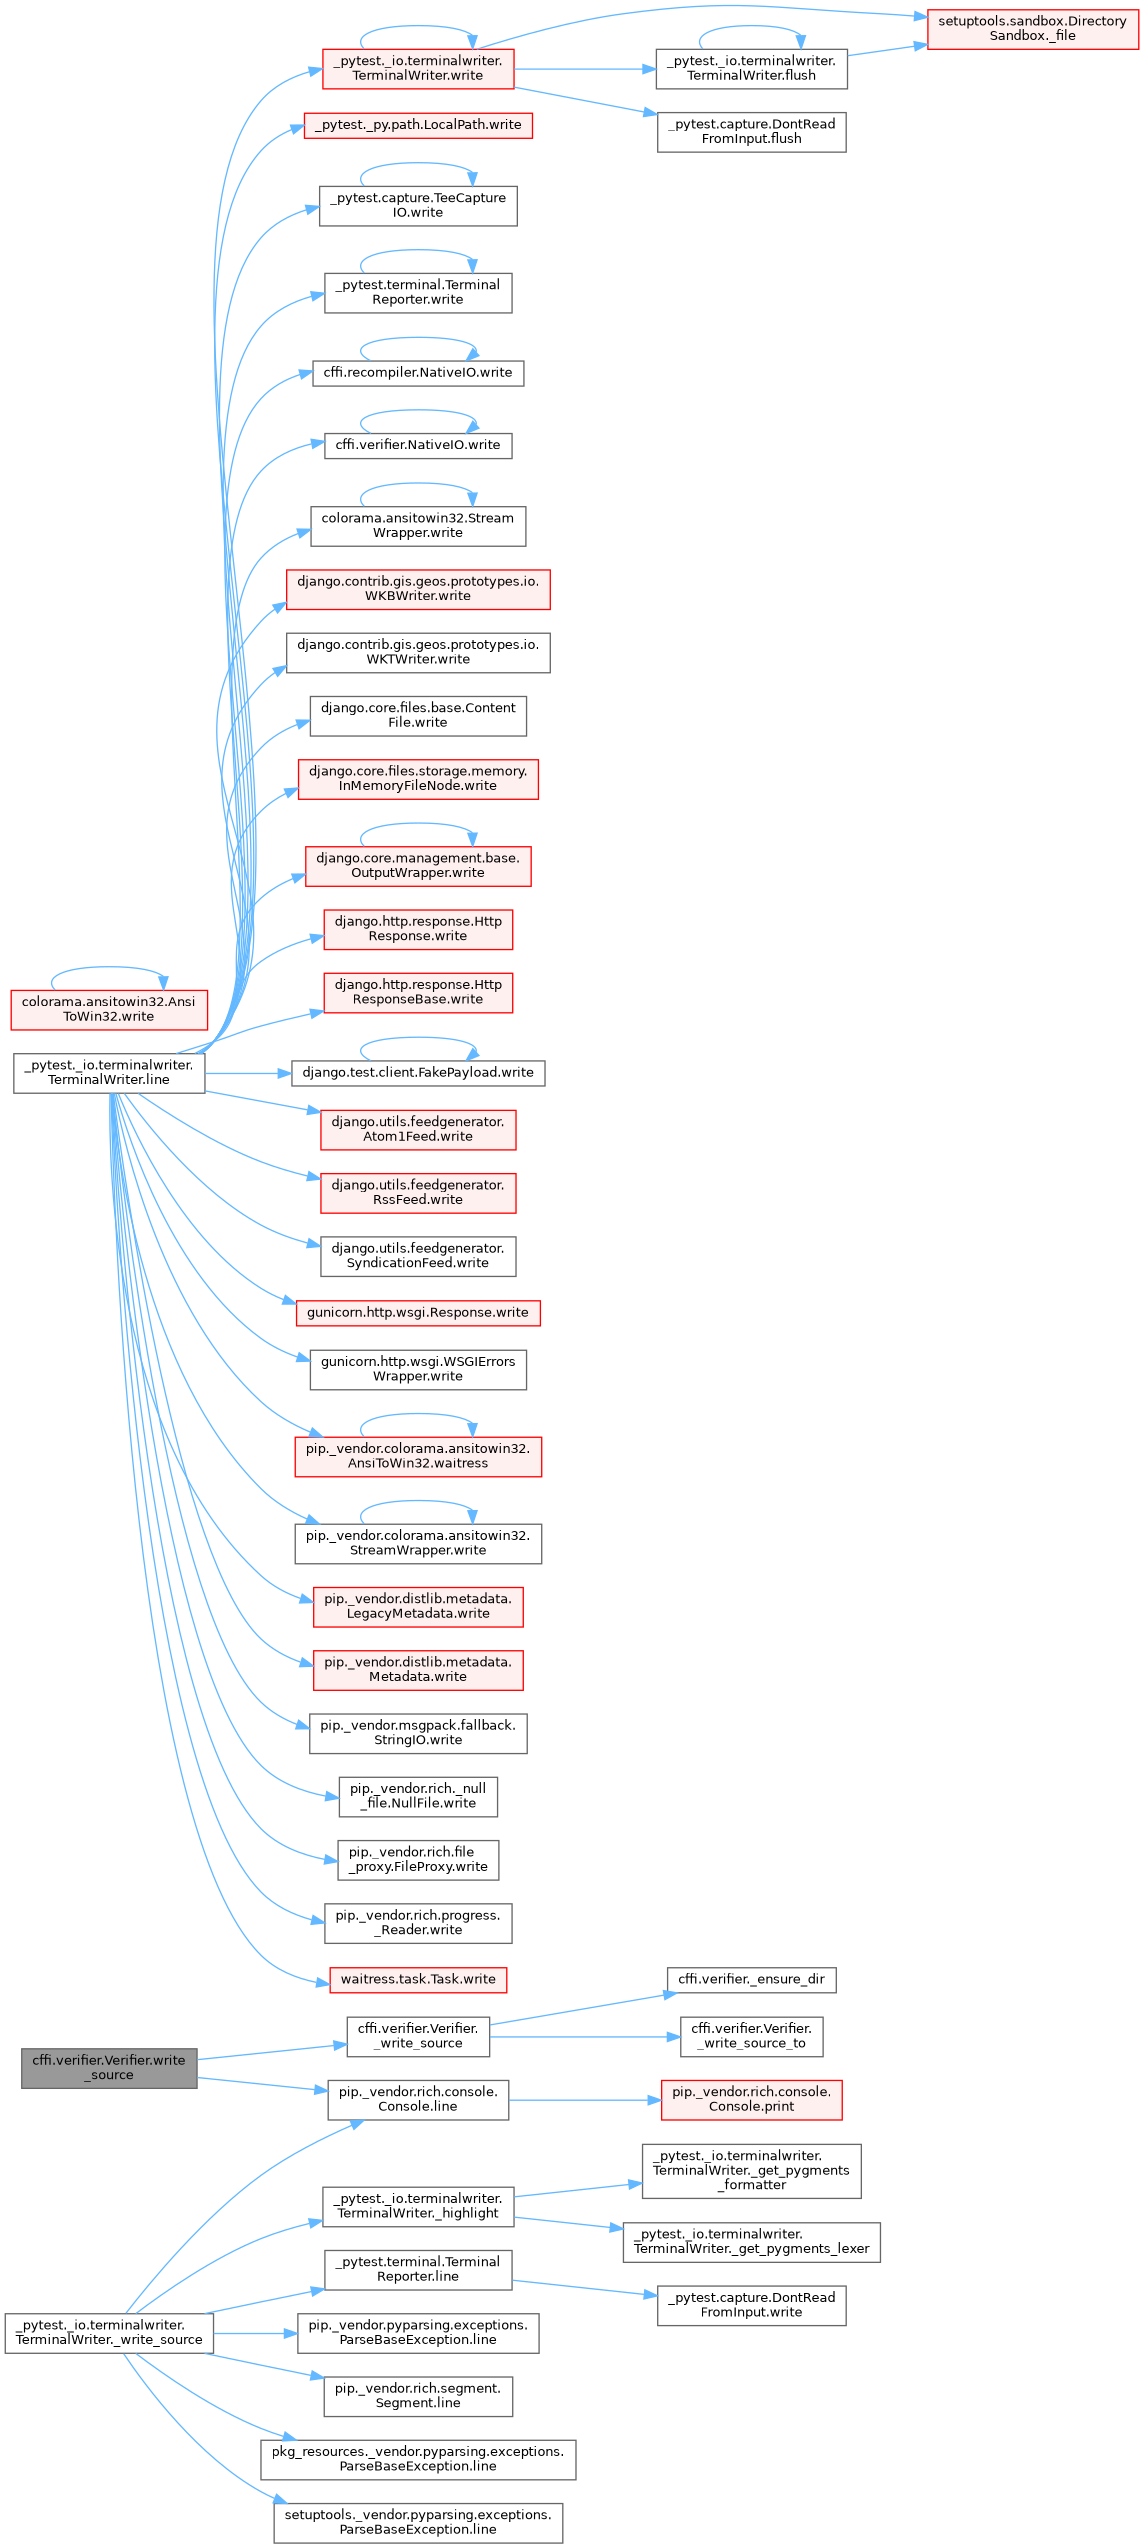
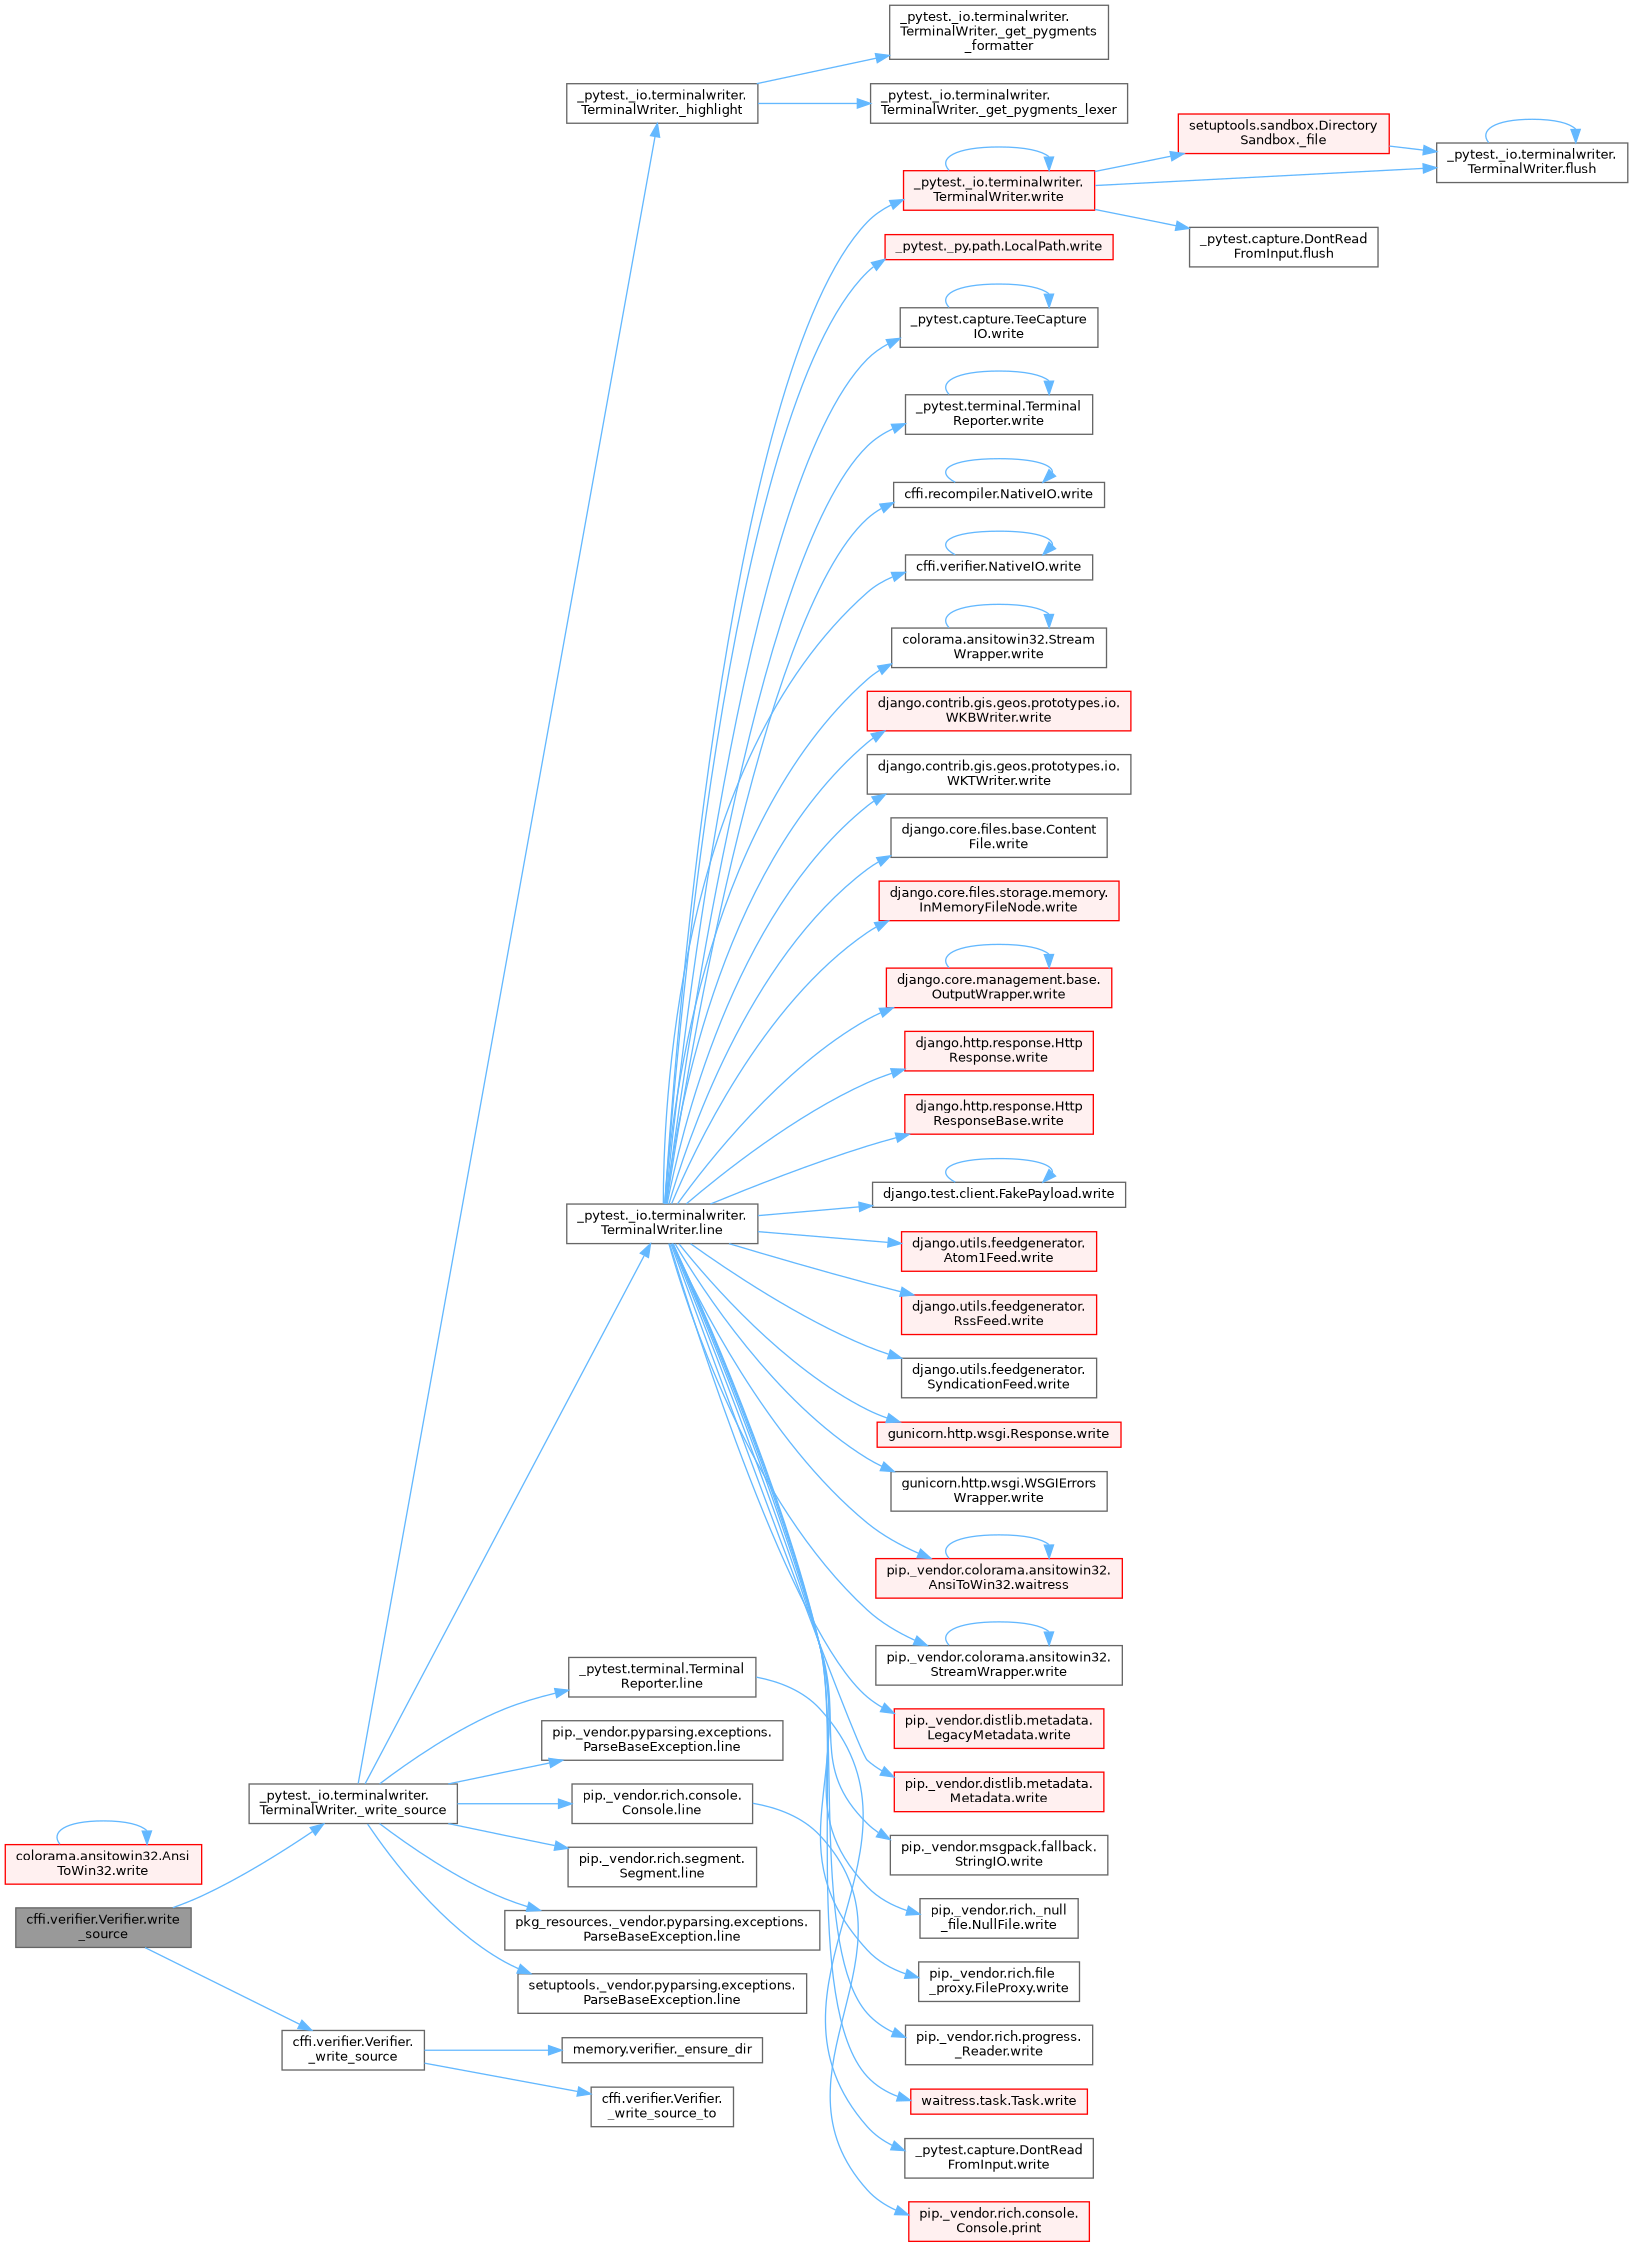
(881, 51) -> (1406, 148)
none -> (505, 1520)
(752, 1980) -> (662, 2050)
(256, 2084) -> (245, 1874)
